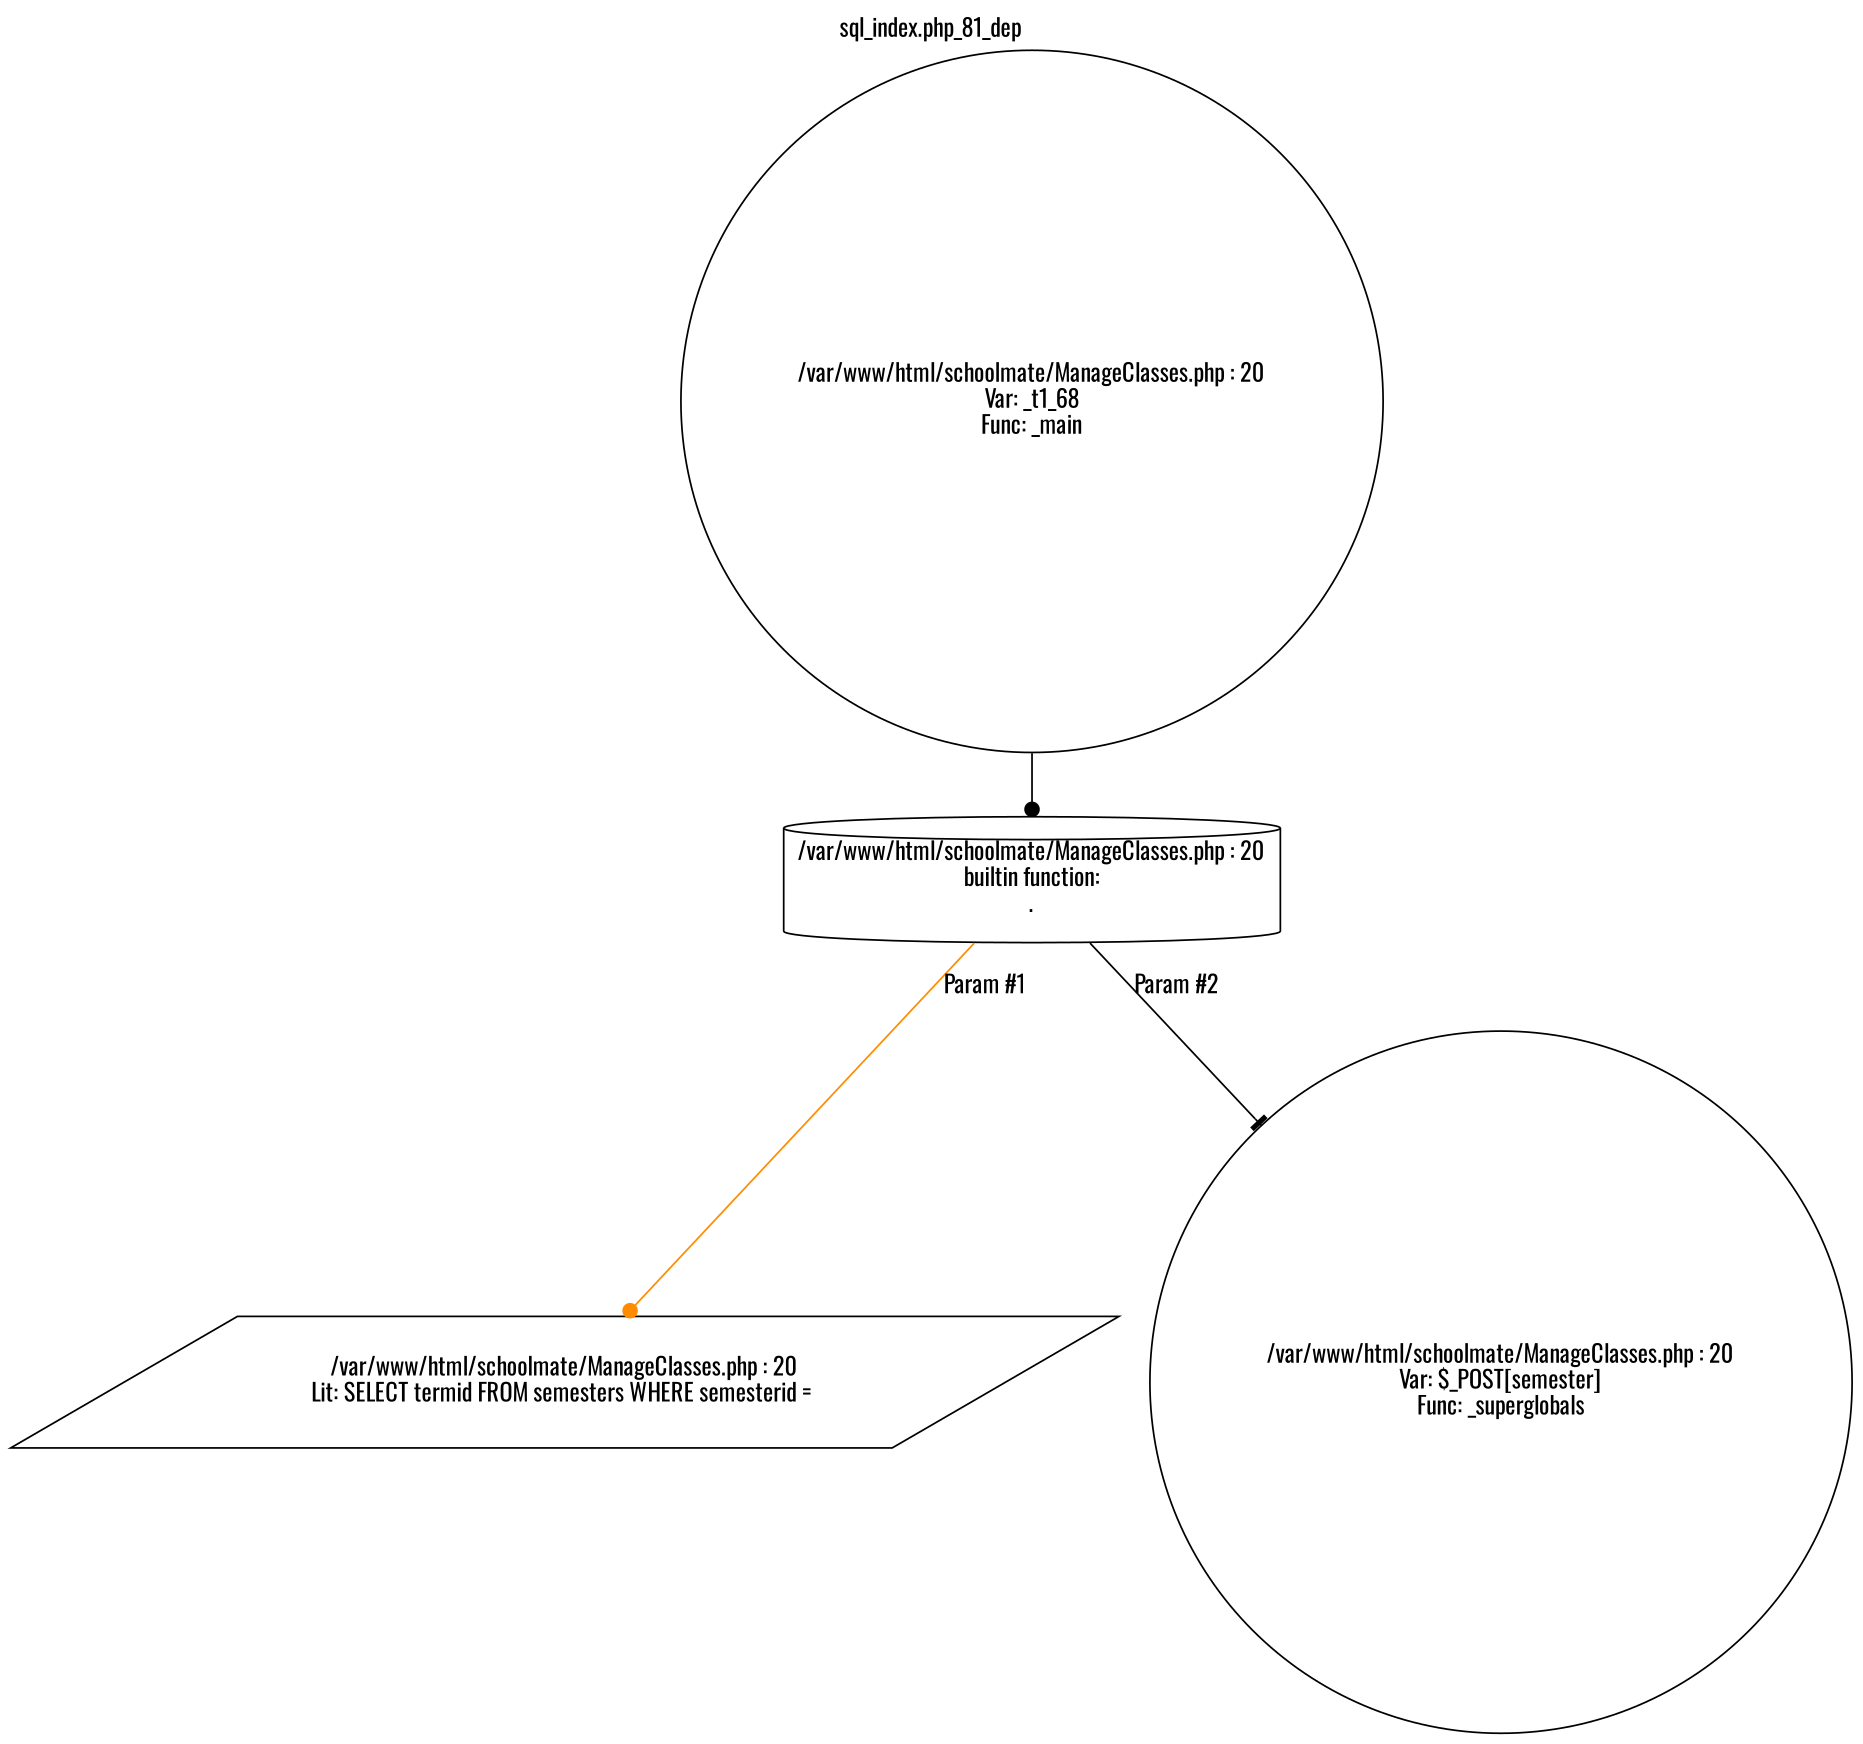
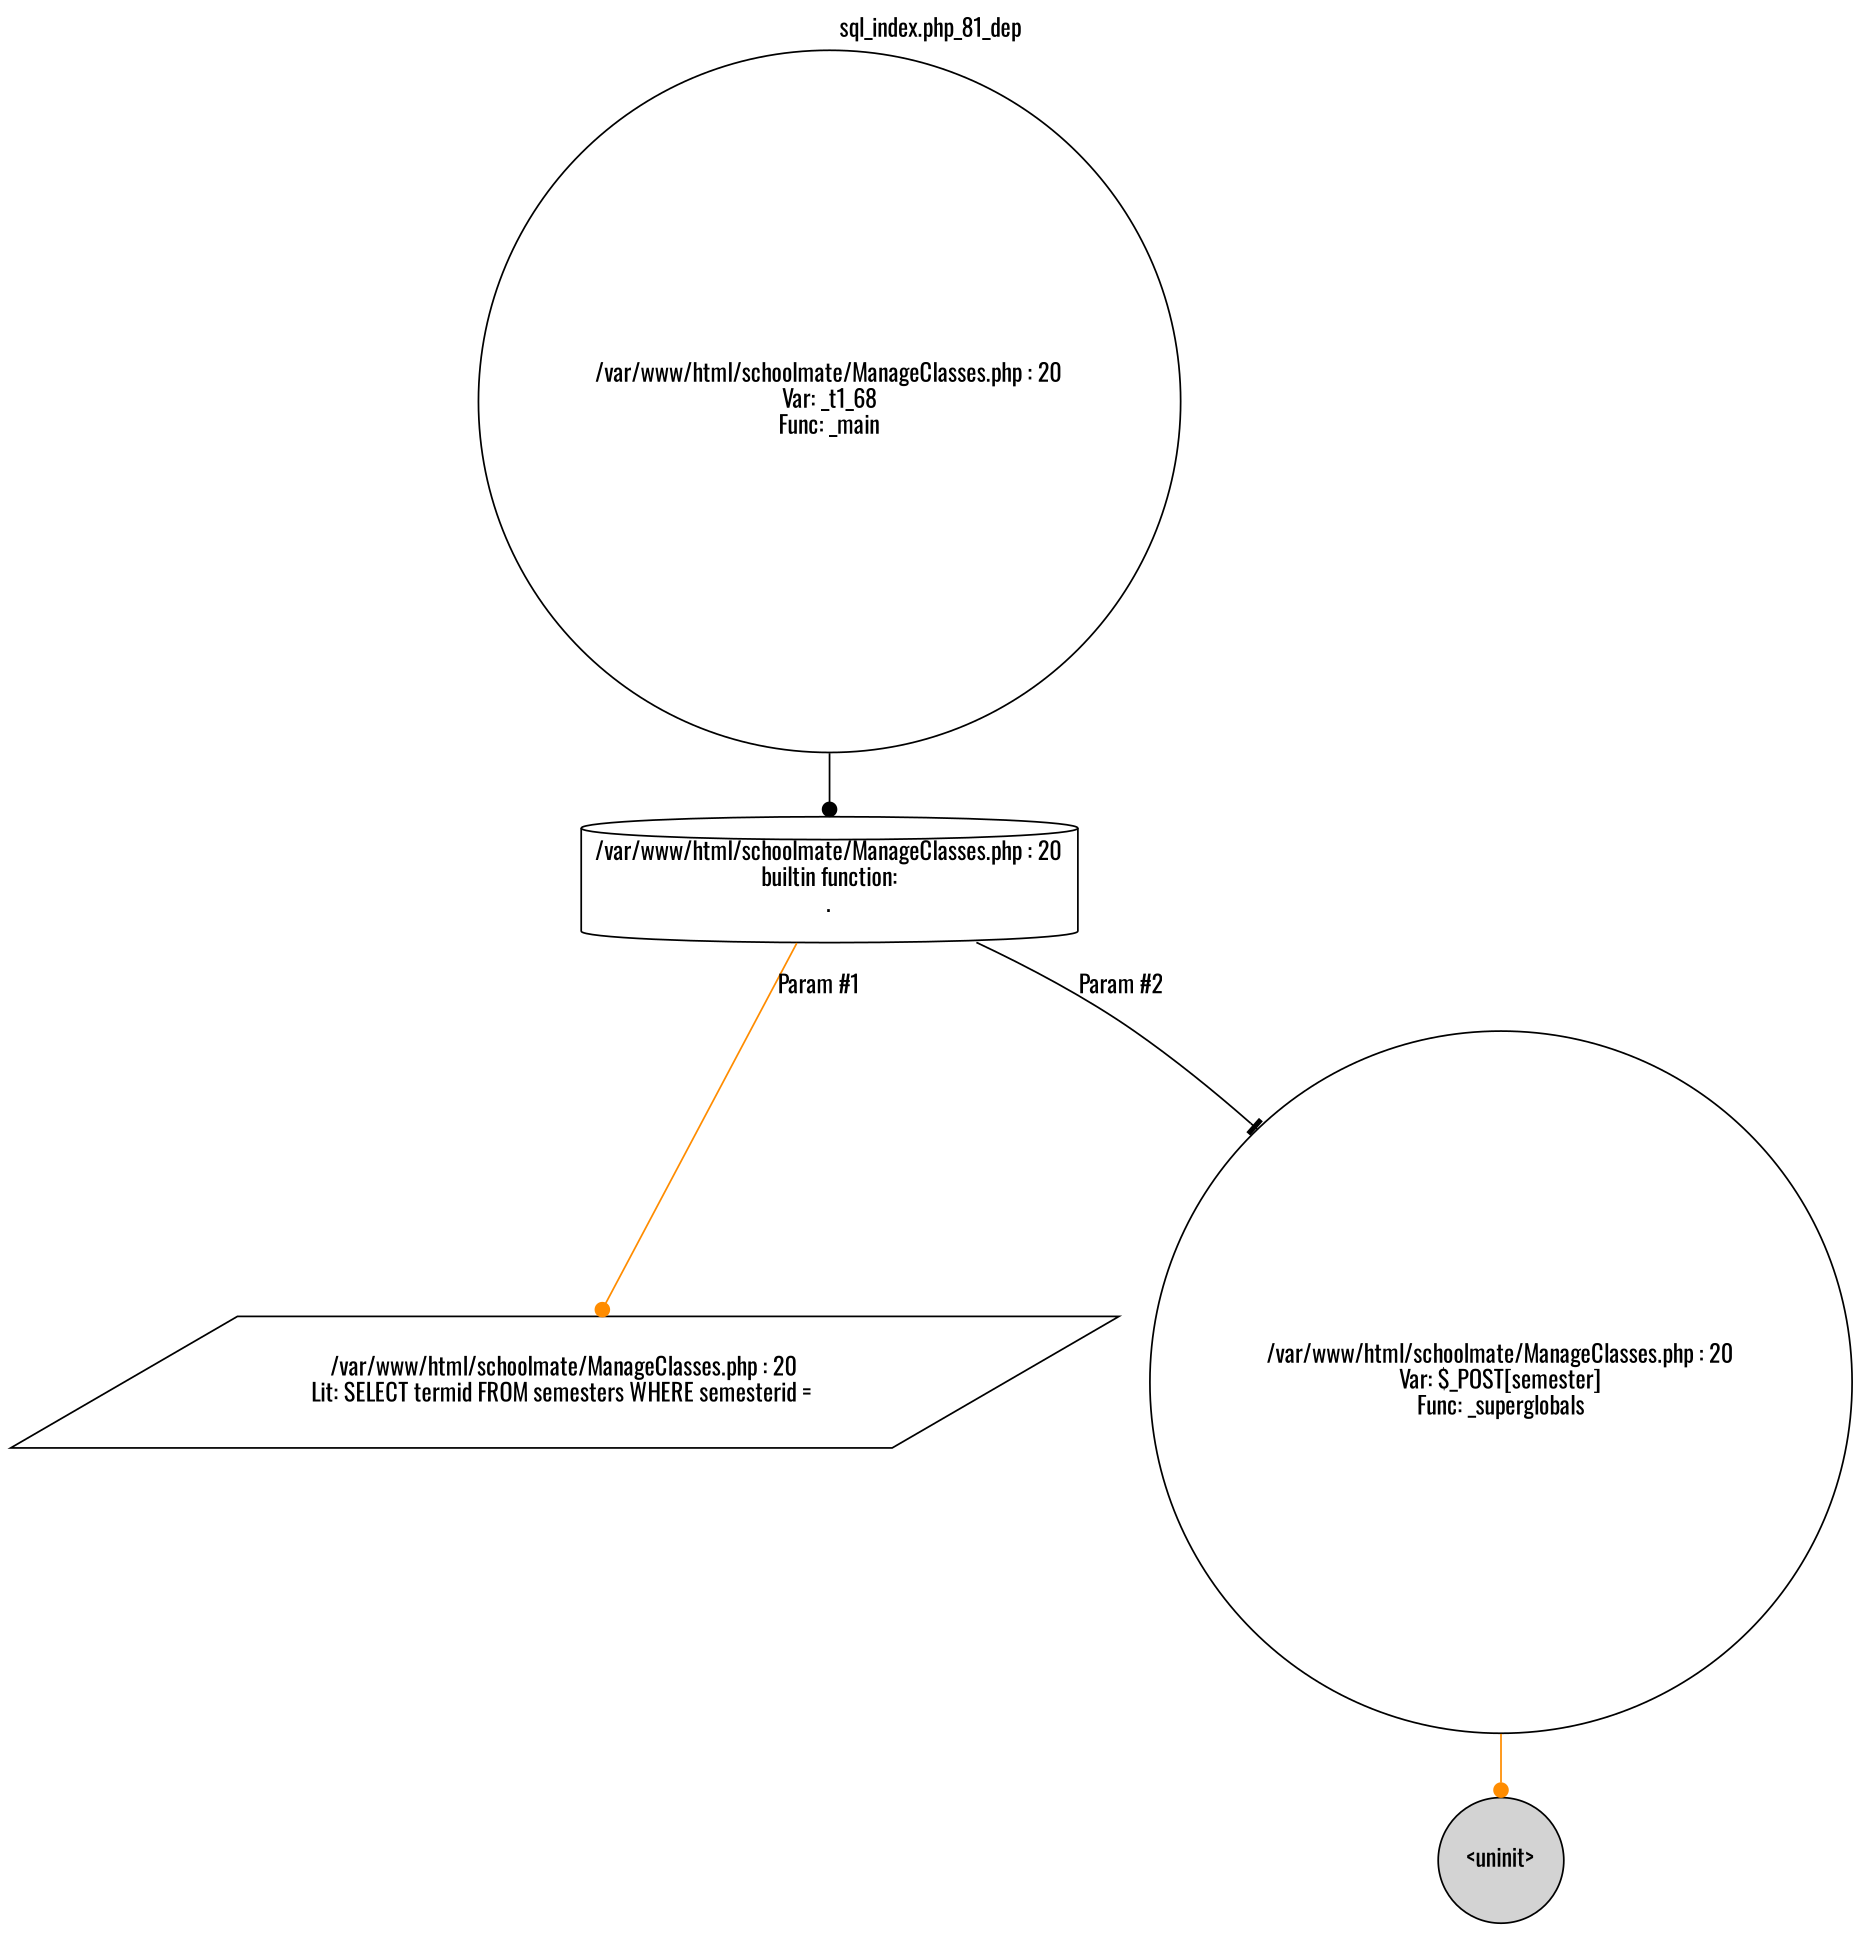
none -> (1501, 1860)
